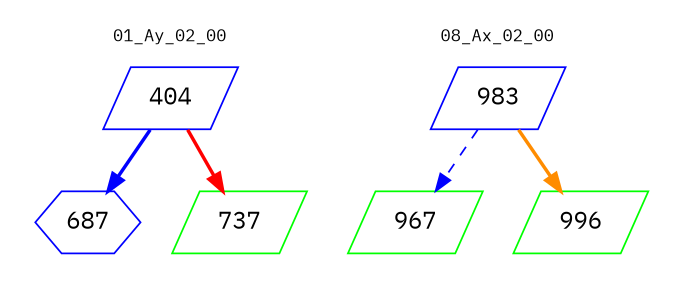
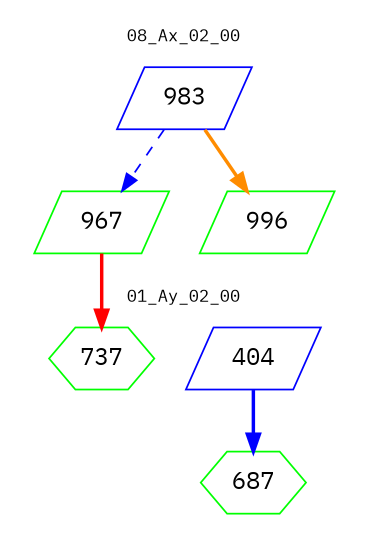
(201, 153) -> (102, 291)
(88, 222) -> (253, 483)
(240, 222) -> (102, 359)
